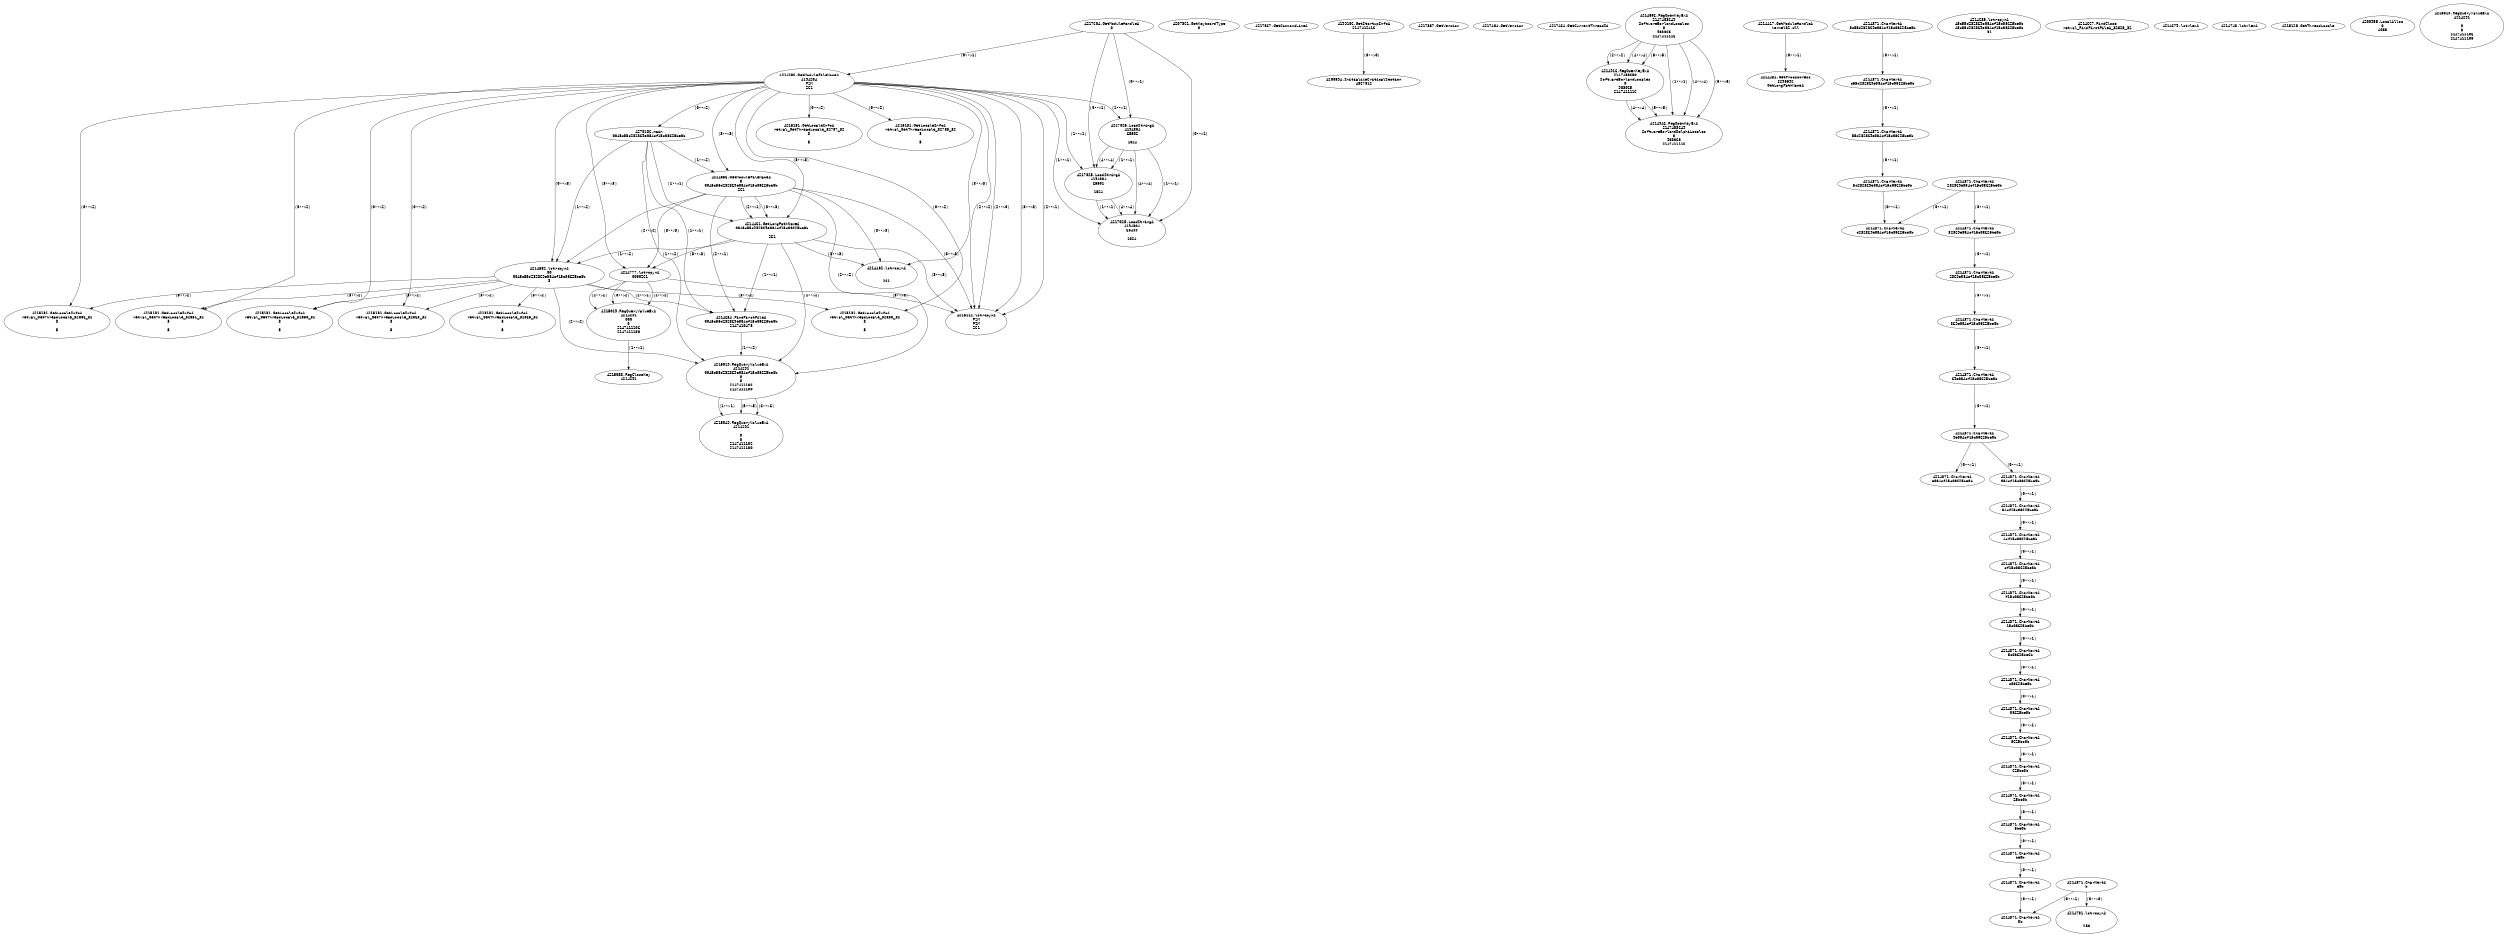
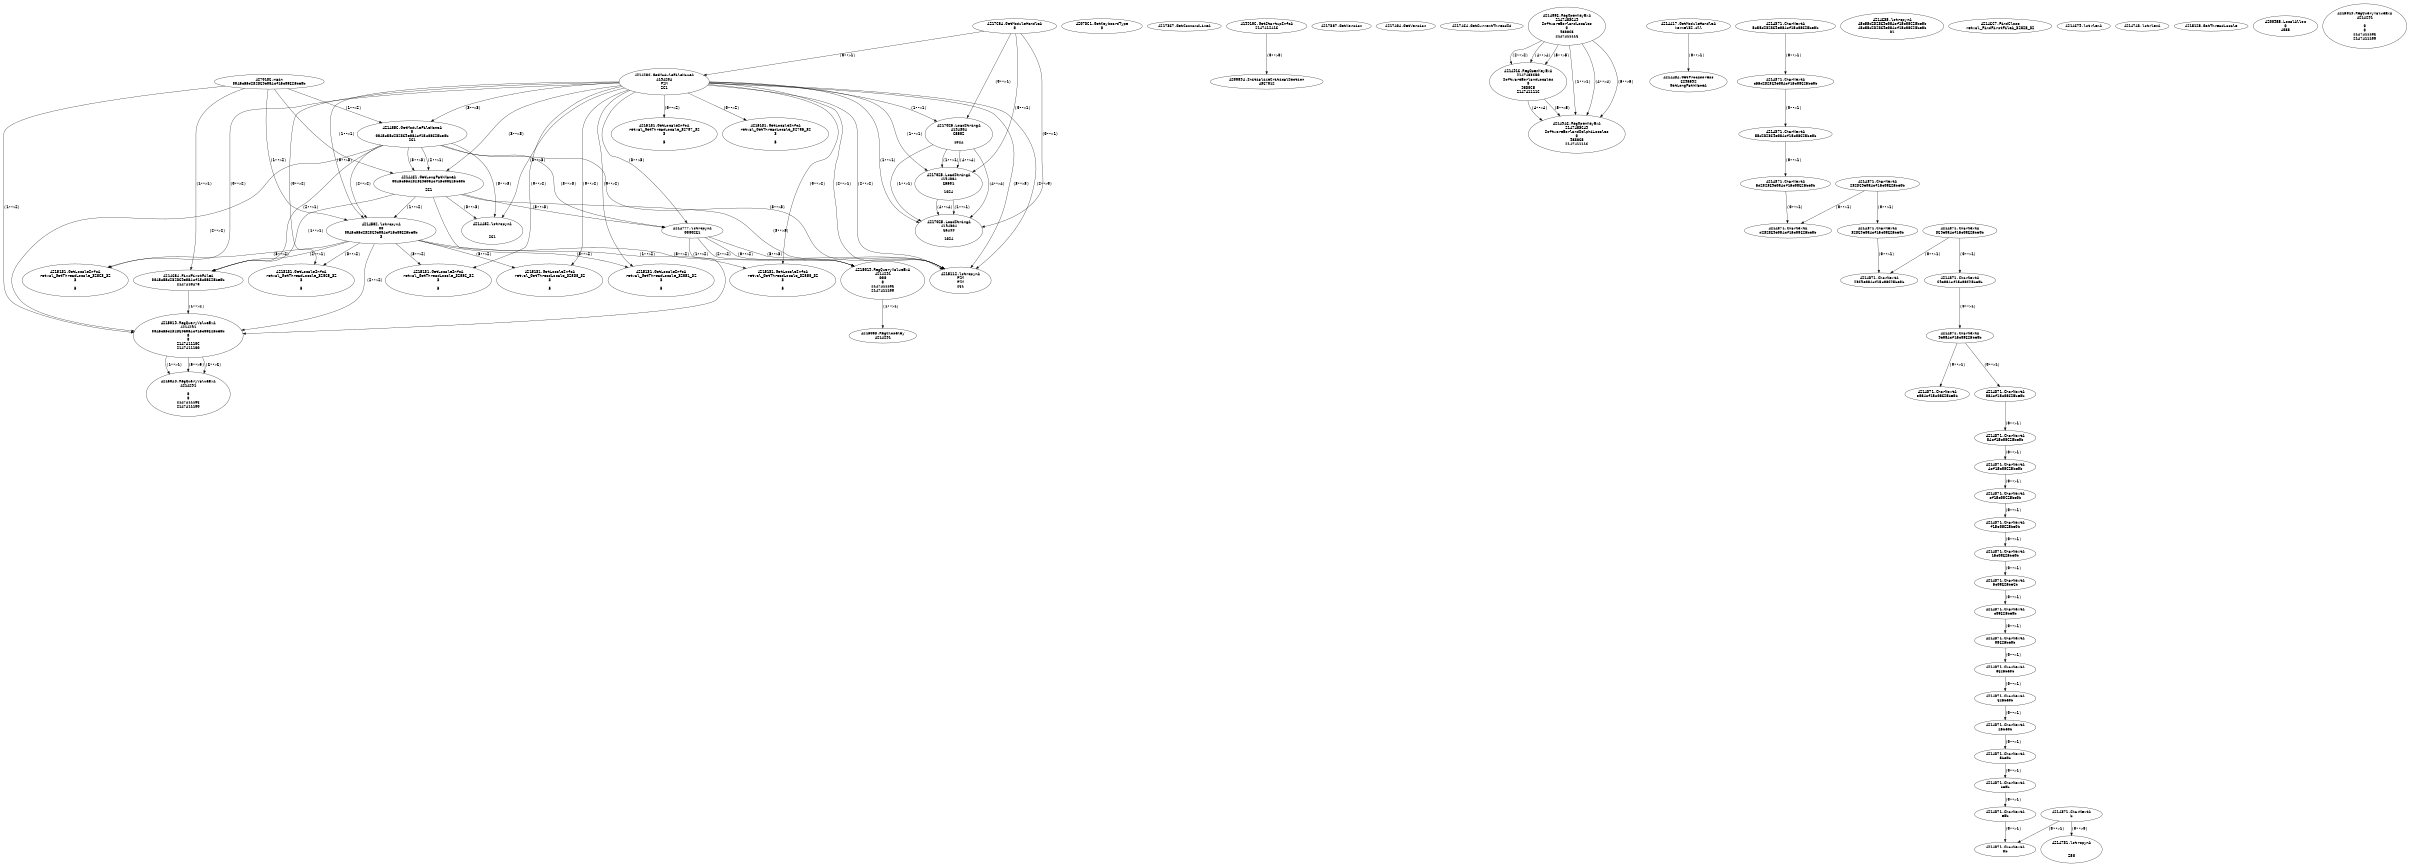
(712, 100) -> (399, 93)
(1975, 297) -> (1921, 255)
